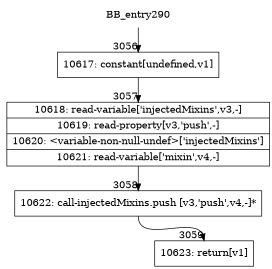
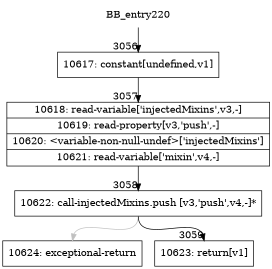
(138, 15) -> (138, 15)
none -> (72, 254)
